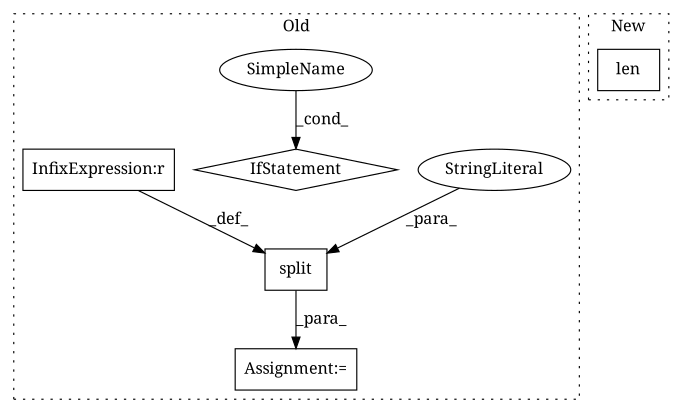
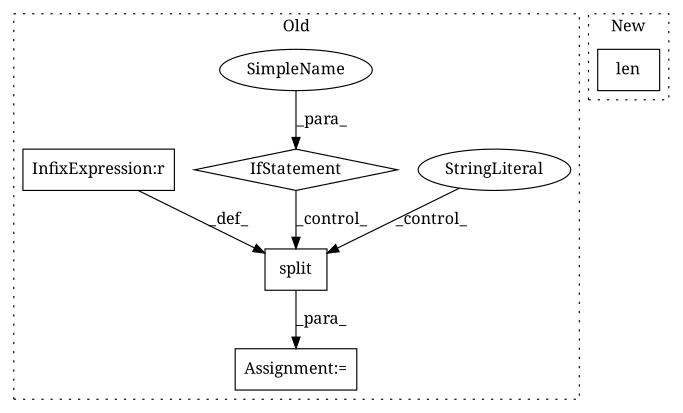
(322, 120) -> (322, 120)
none -> (296, 214)
(432, 220) -> (432, 220)
